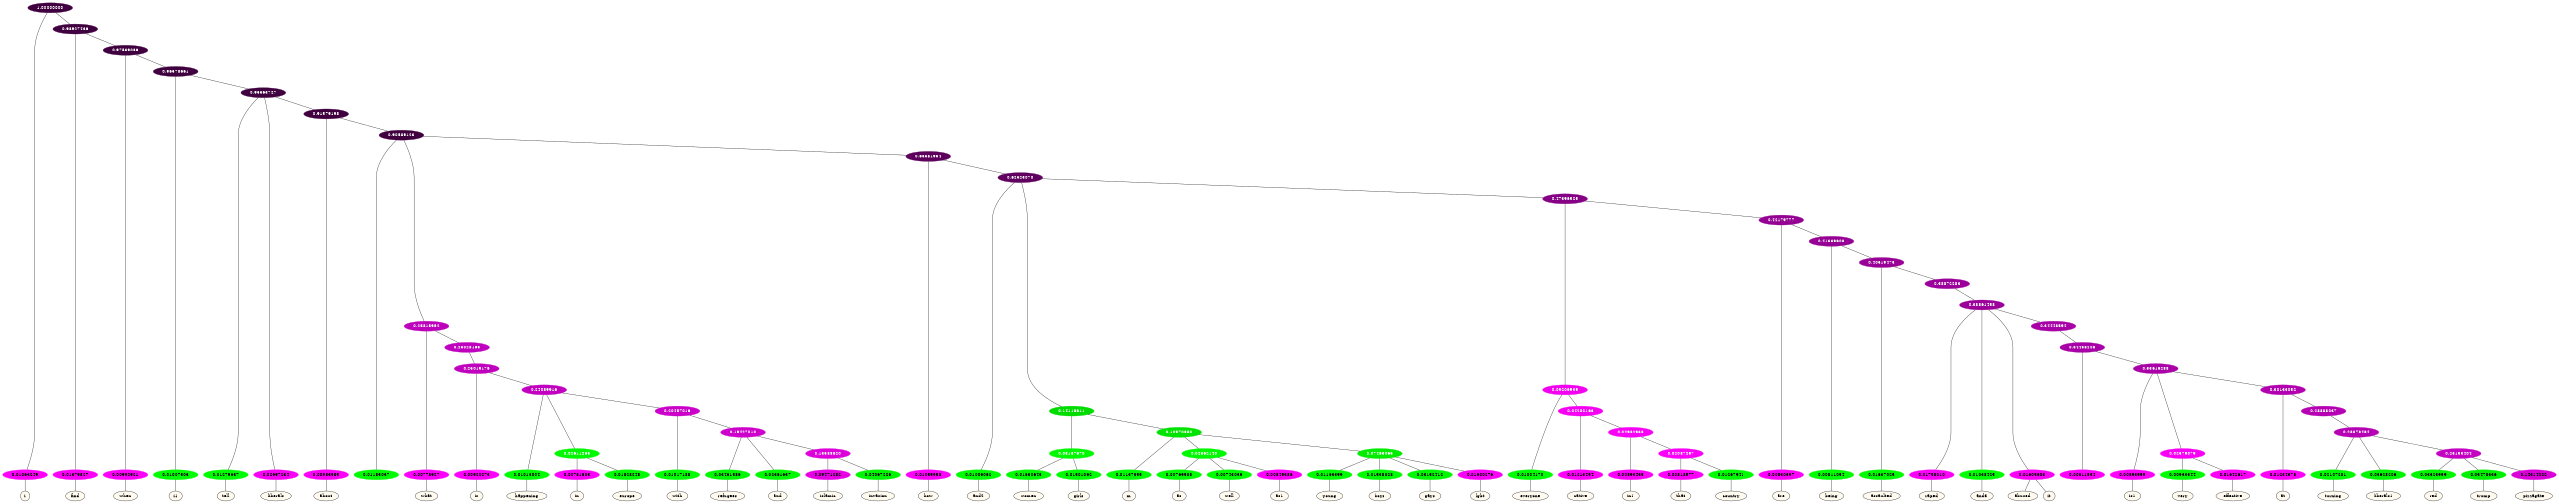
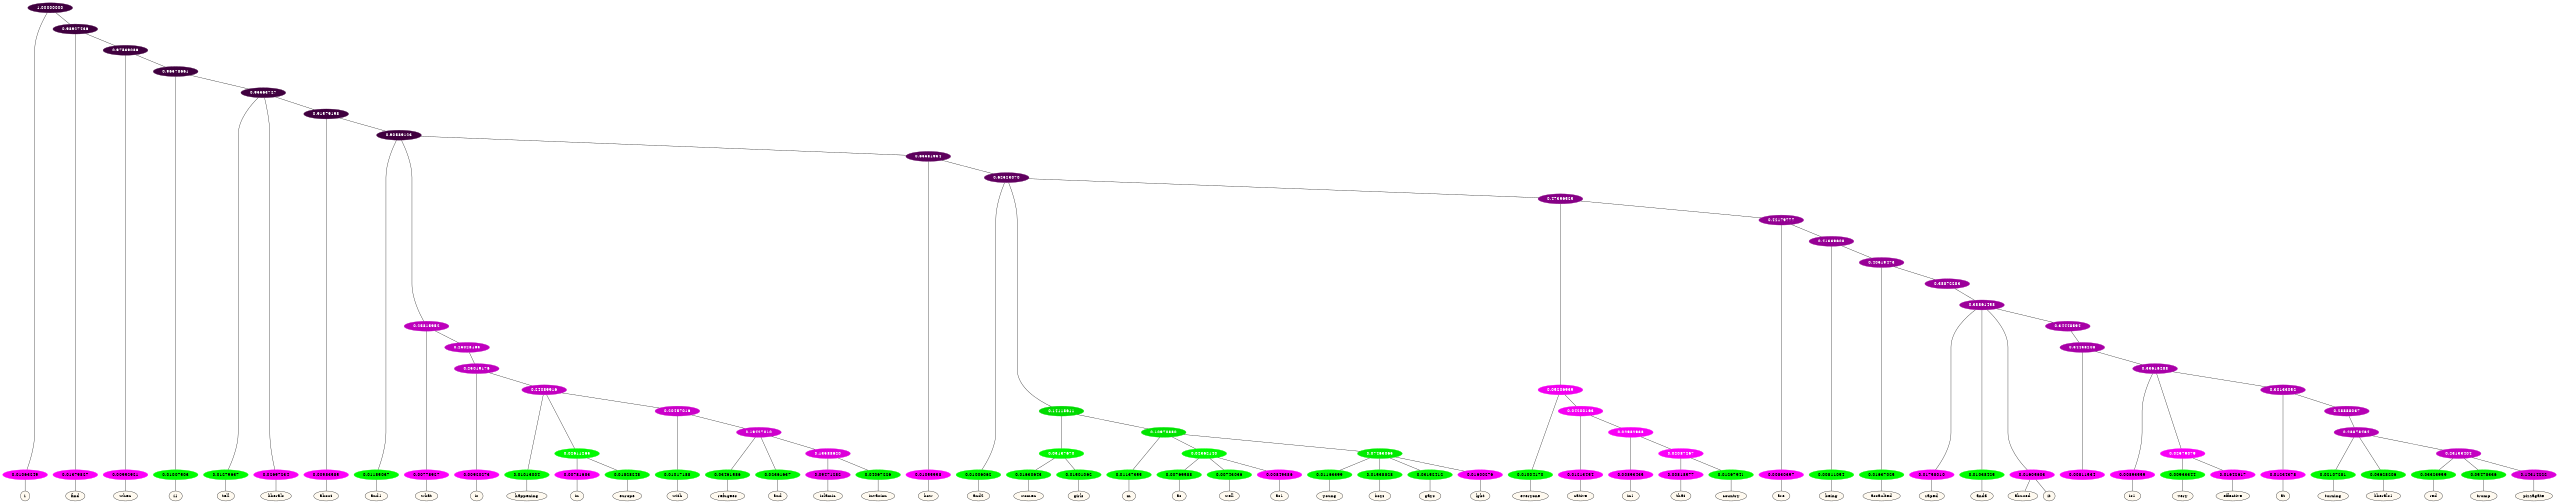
none -> (376, 496)
